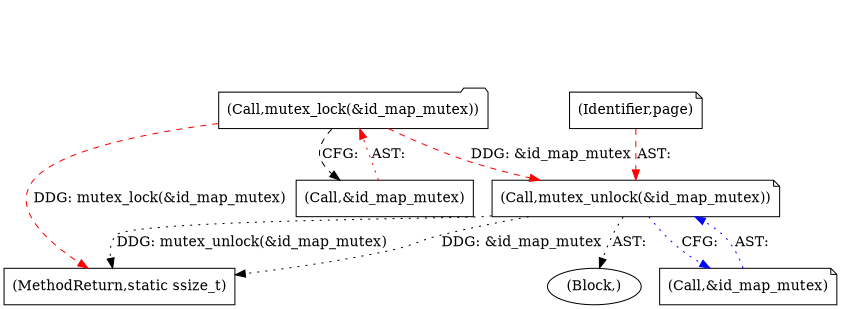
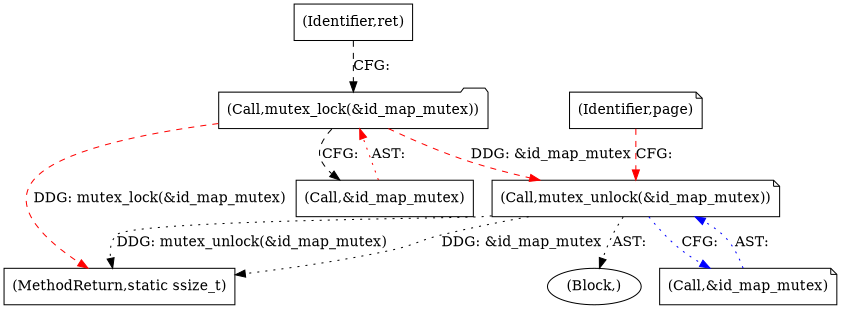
none -> (353, 22)
(657, 154) -> (657, 154)
